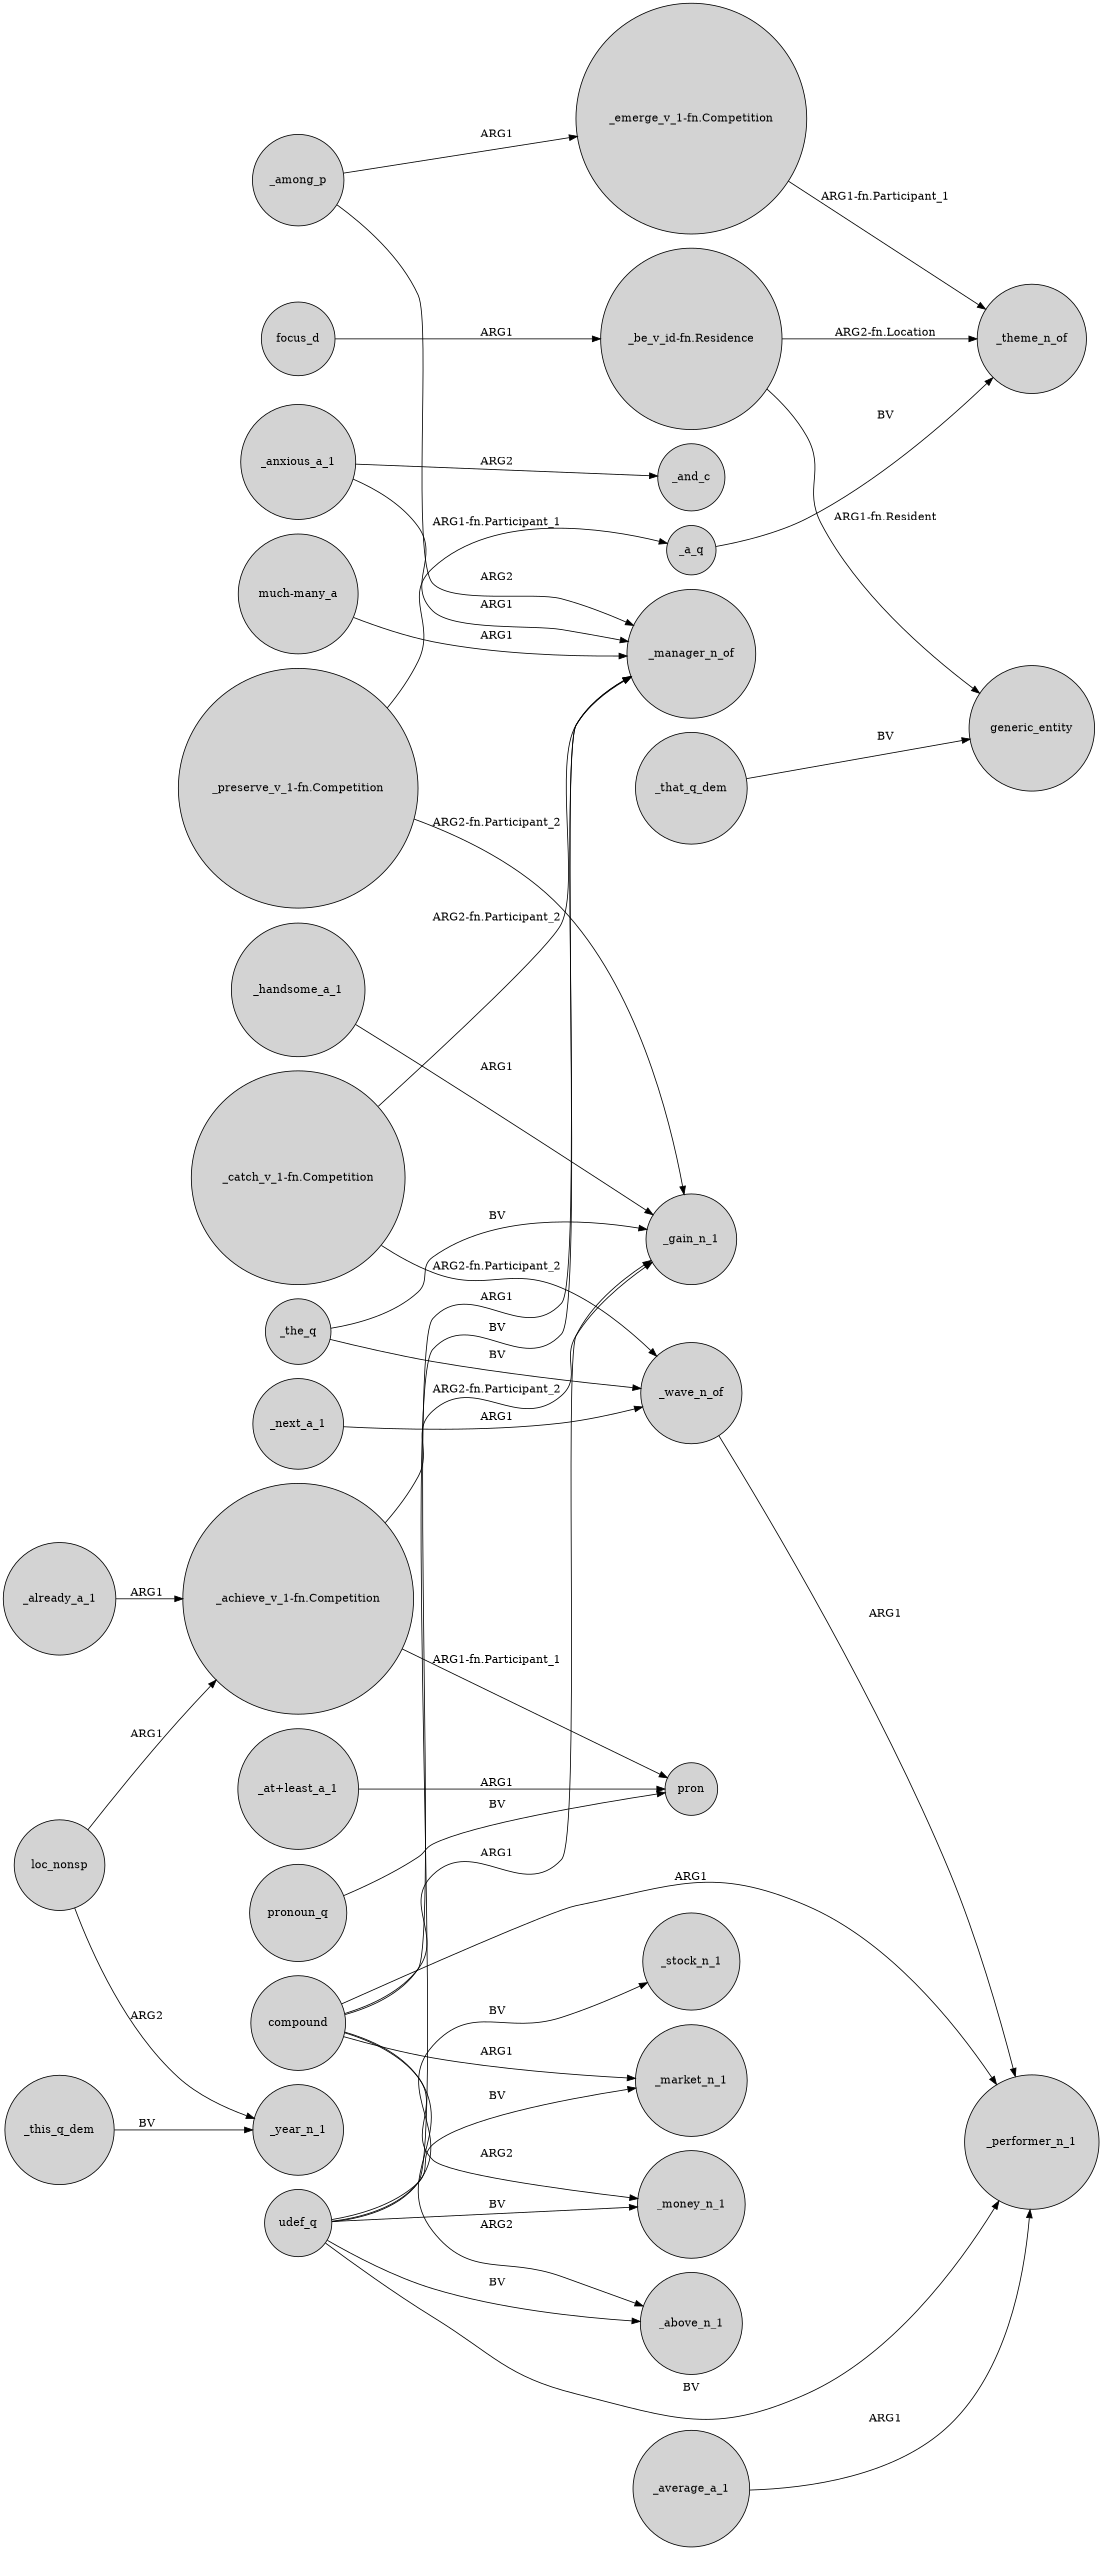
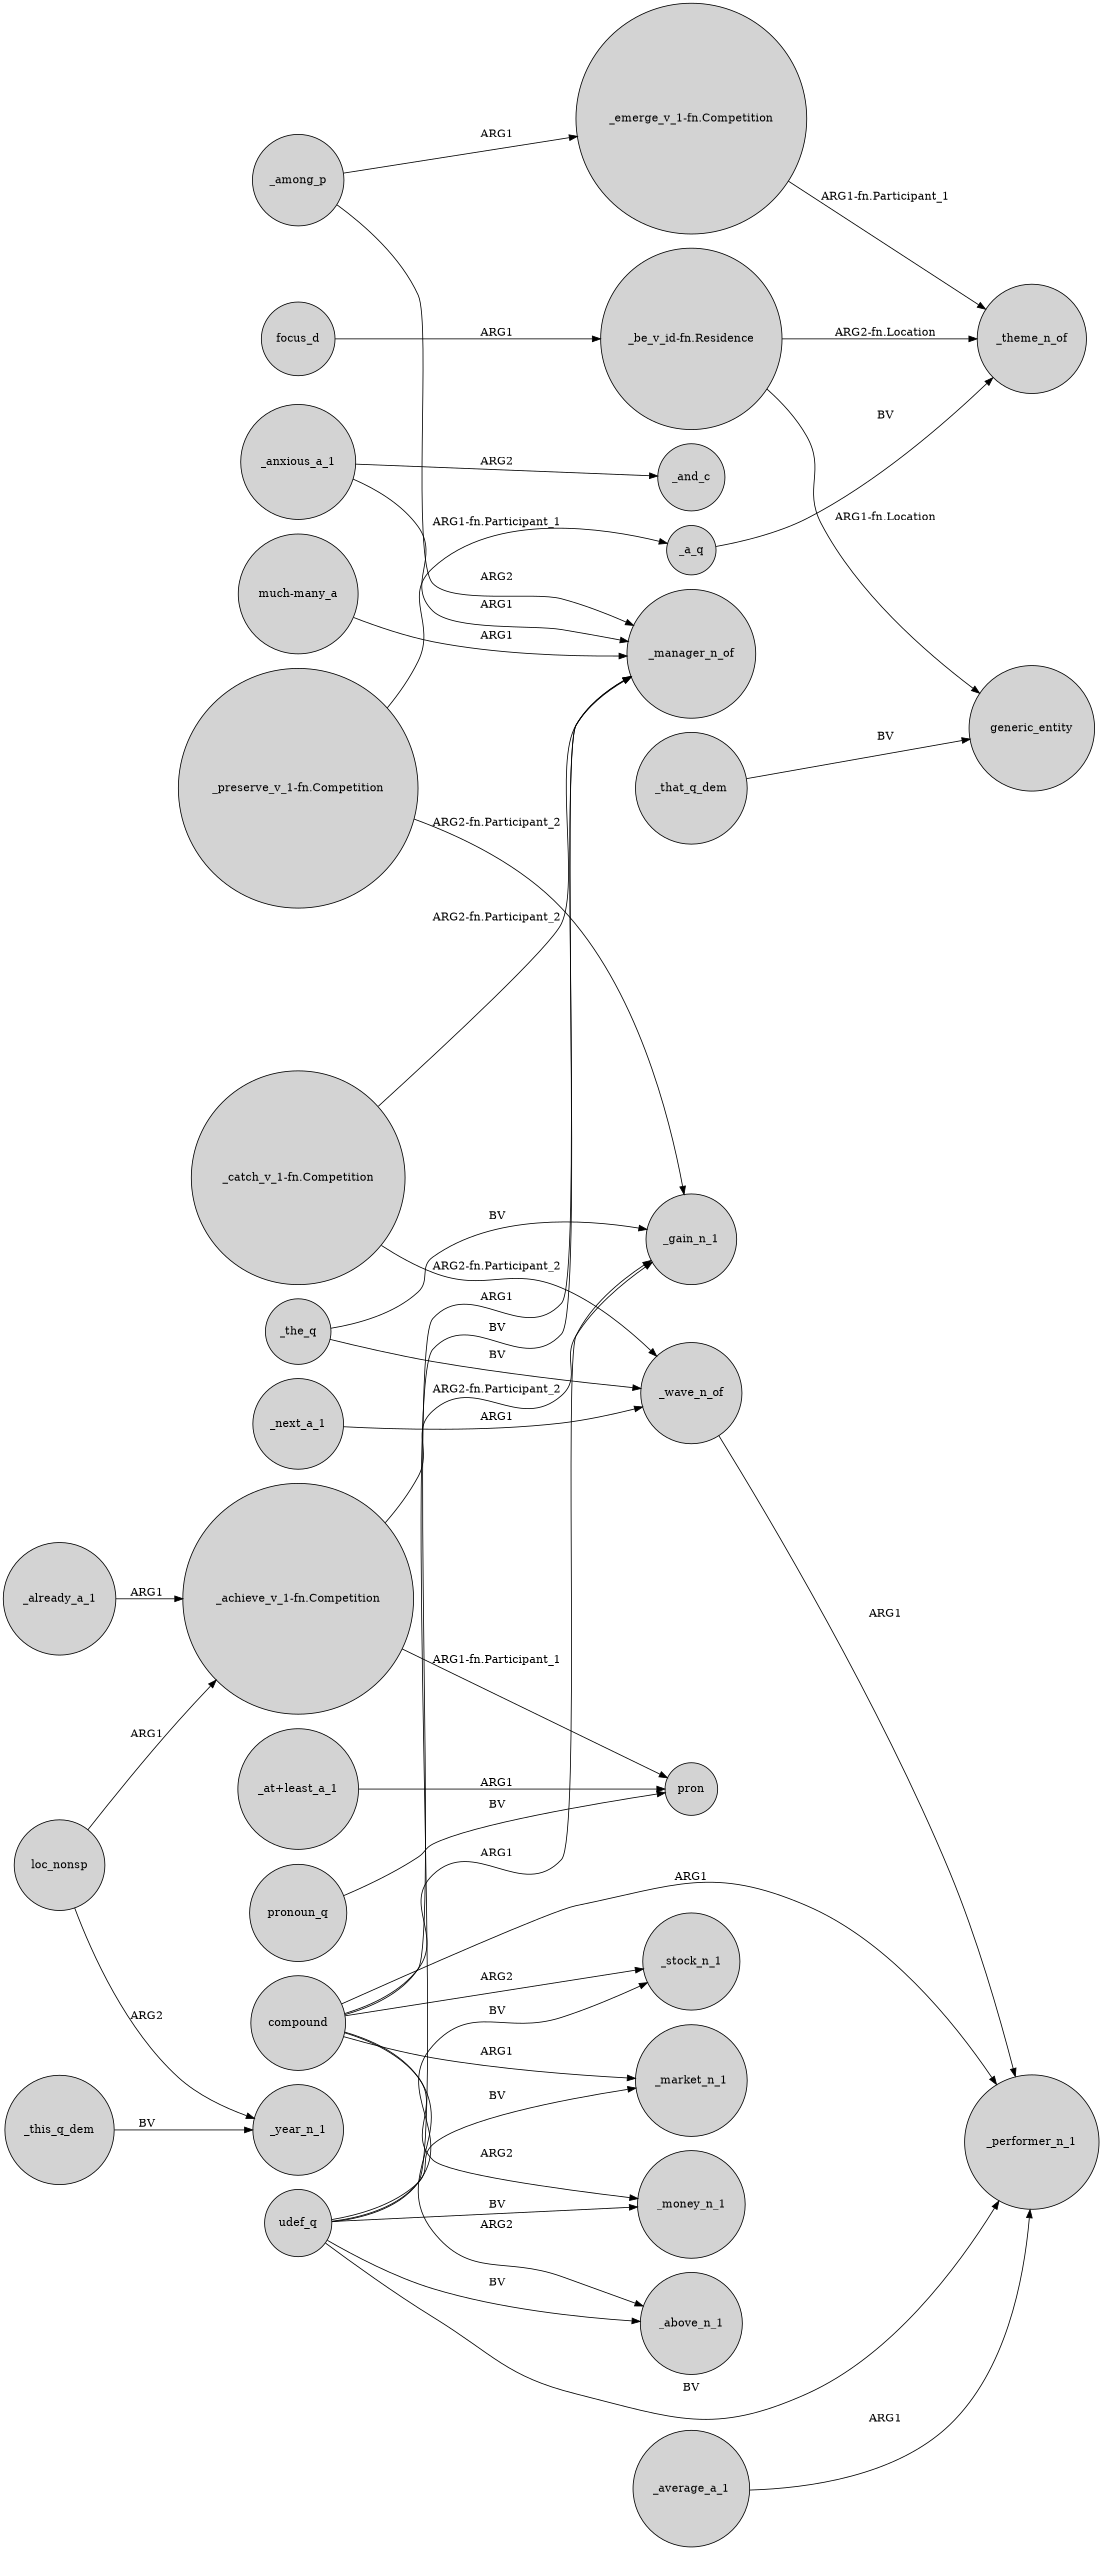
(886, 517) -> (886, 517)
(298, 990) -> none
none -> (490, 1993)
